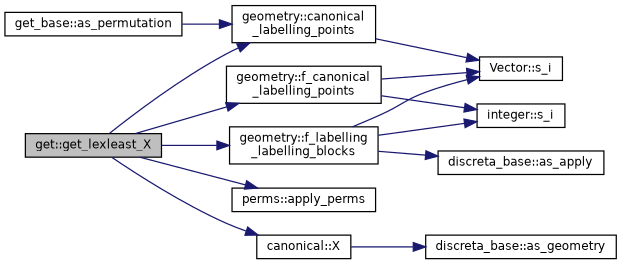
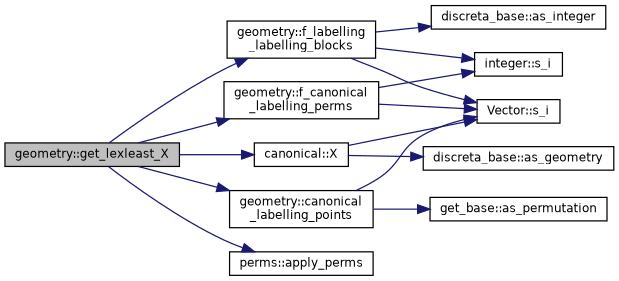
(201, 24) -> (396, 209)
(304, 85) -> (301, 100)
none -> (406, 134)
(93, 145) -> (92, 155)
(521, 163) -> (519, 17)
